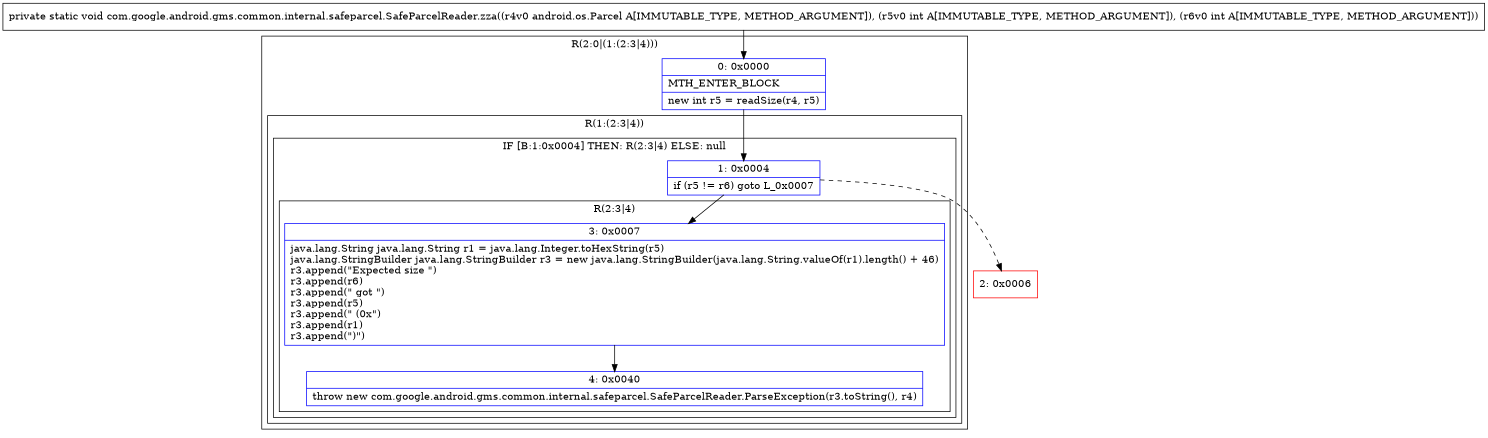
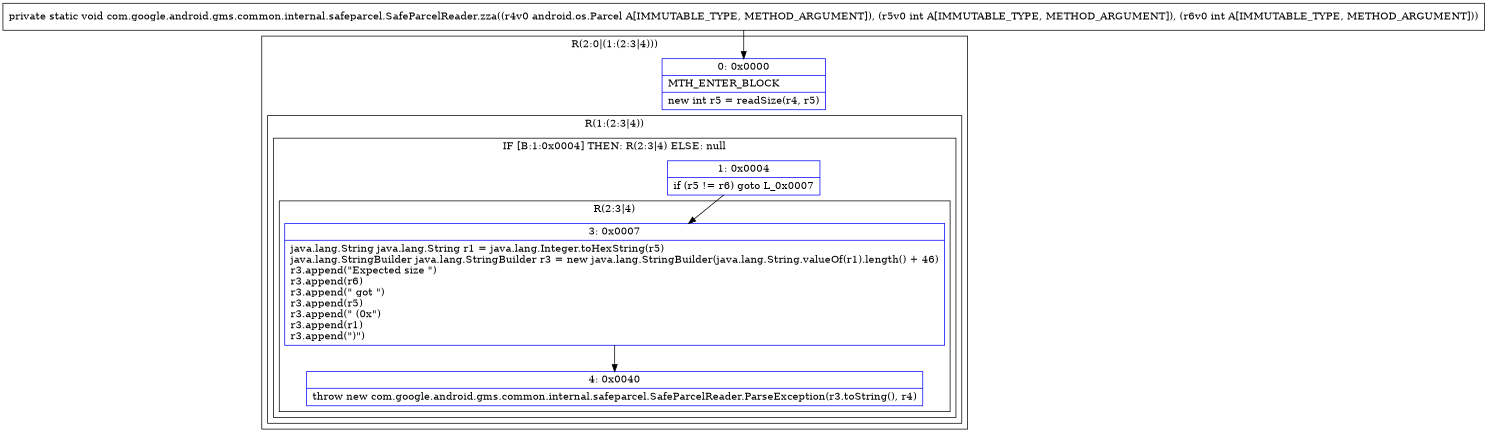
(744, 132) -> none
(1006, 284) -> none
